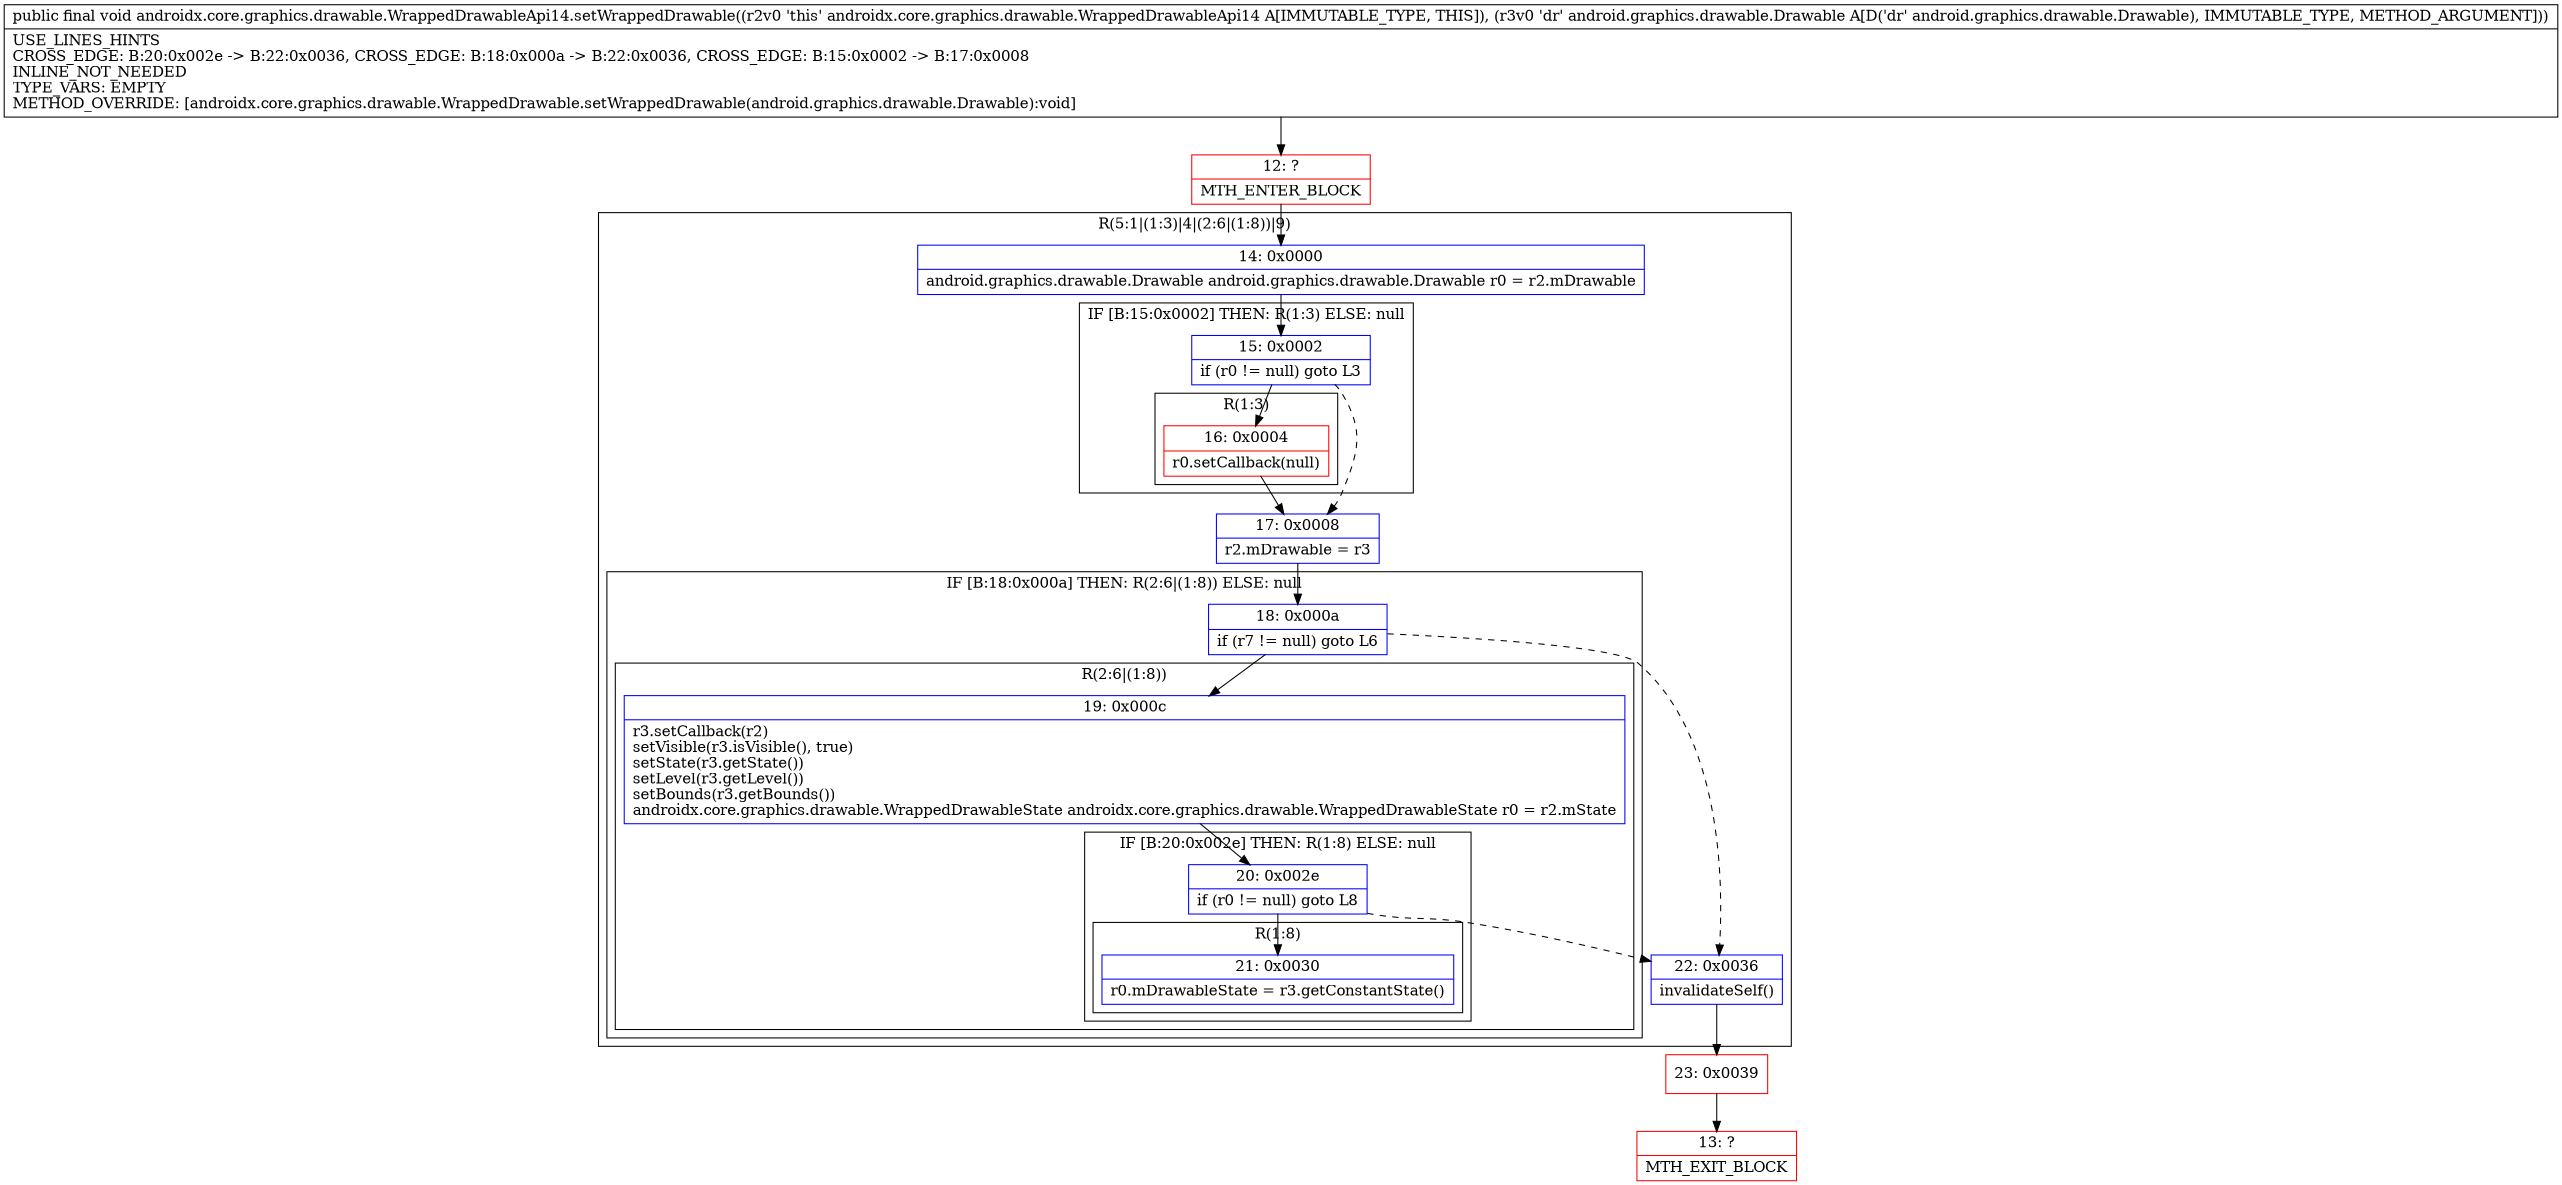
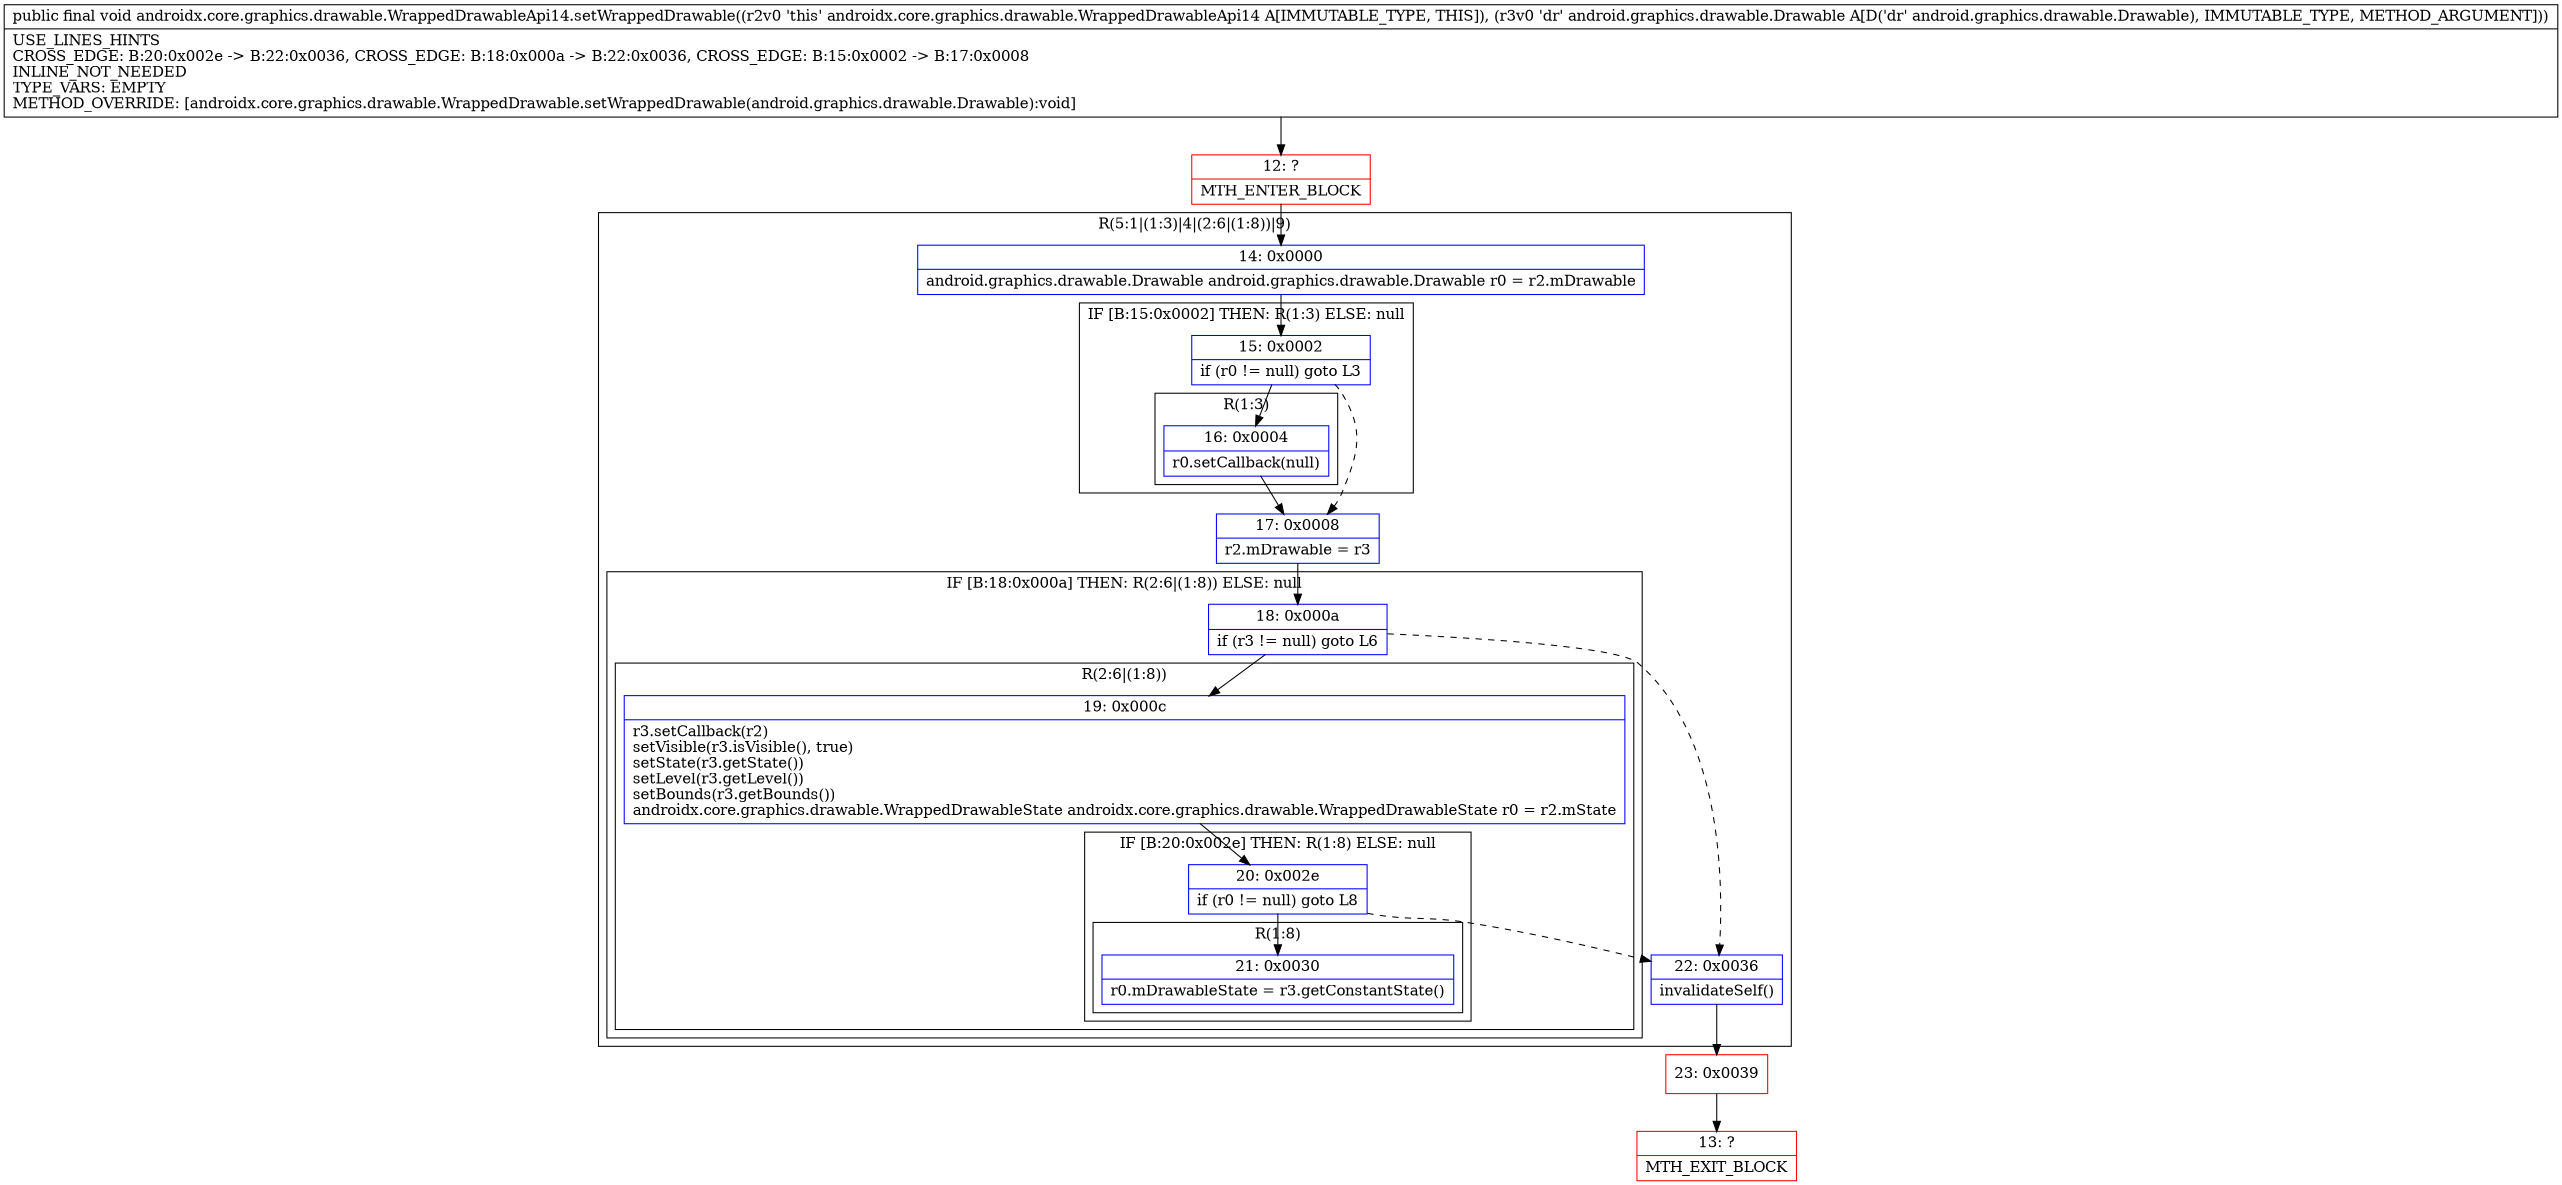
(1246, 451) -> (1246, 451)
(1298, 642) -> (1298, 642)
